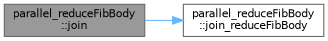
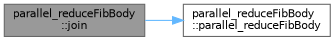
(254, 20) -> (257, 20)
